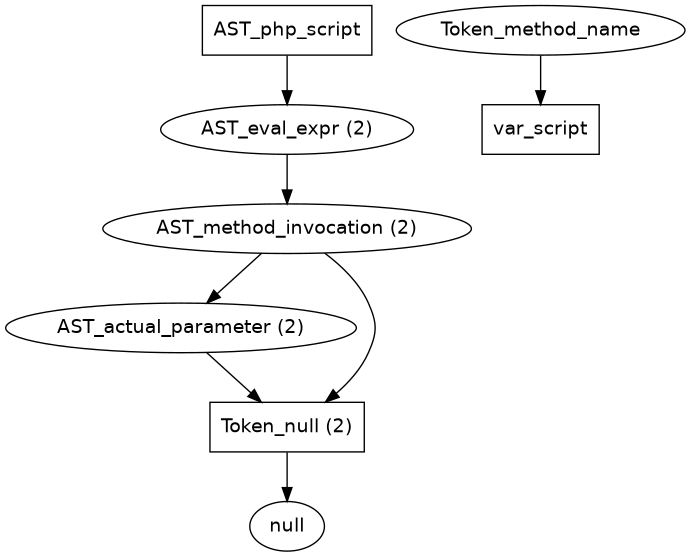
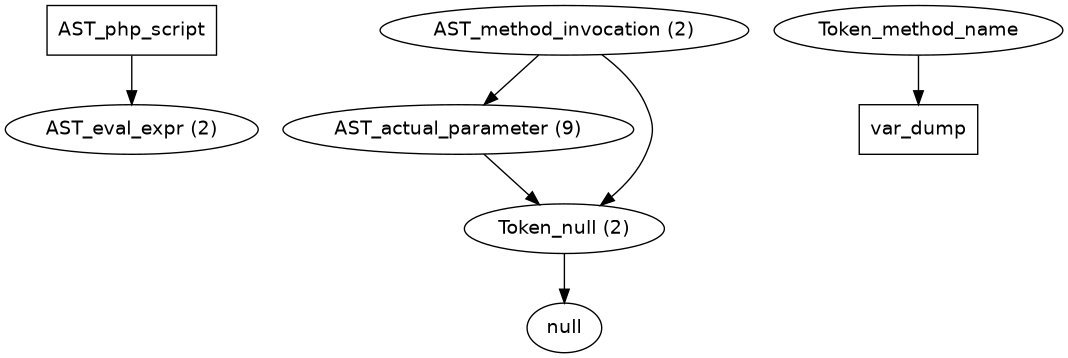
(541, 130) -> (918, 130)
(287, 172) -> none
(181, 328) -> (458, 130)
(287, 427) -> (564, 229)
